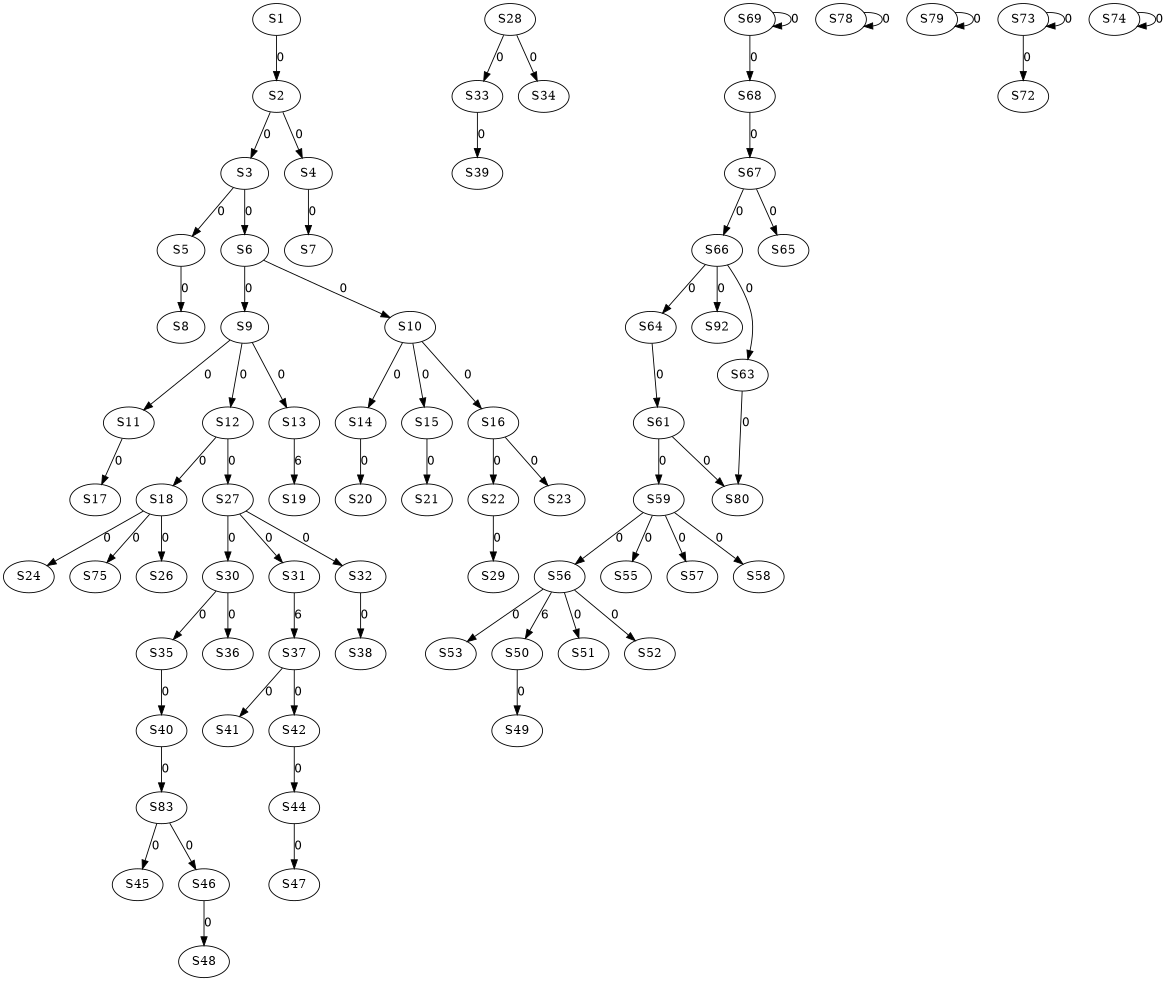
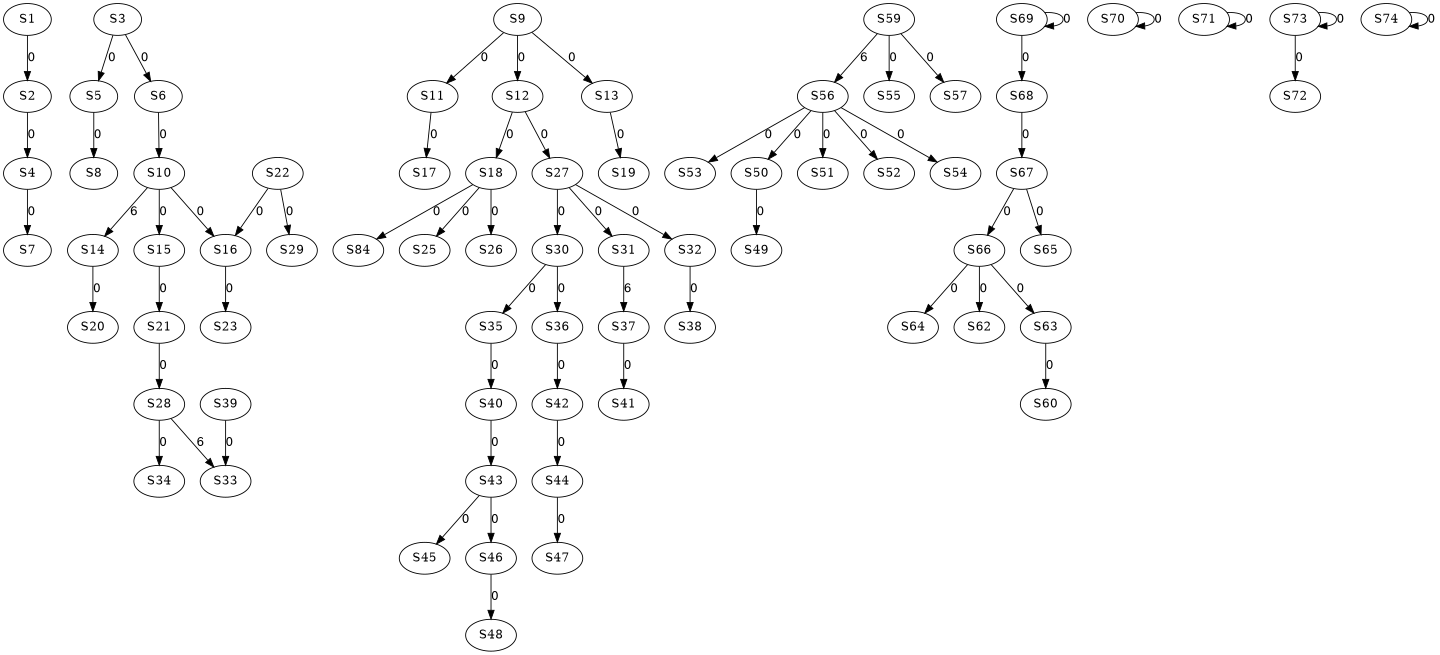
(841, 19) -> (1113, 19)
(932, 19) -> (1204, 19)
(500, 58) -> (201, 443)
(477, 130) -> (226, 438)
(262, 131) -> none
none -> (956, 173)
(245, 284) -> none
(717, 327) -> (979, 327)
none -> (159, 361)
(398, 375) -> (134, 212)
(659, 423) -> none
(493, 457) -> (254, 208)
(299, 461) -> (621, 135)
(738, 500) -> (1046, 404)
(620, 538) -> (864, 58)
(29, 577) -> (358, 250)
(95, 577) -> (425, 250)
(759, 577) -> none
(546, 615) -> (798, 135)
(294, 688) -> (557, 361)
(162, 808) -> (491, 481)
